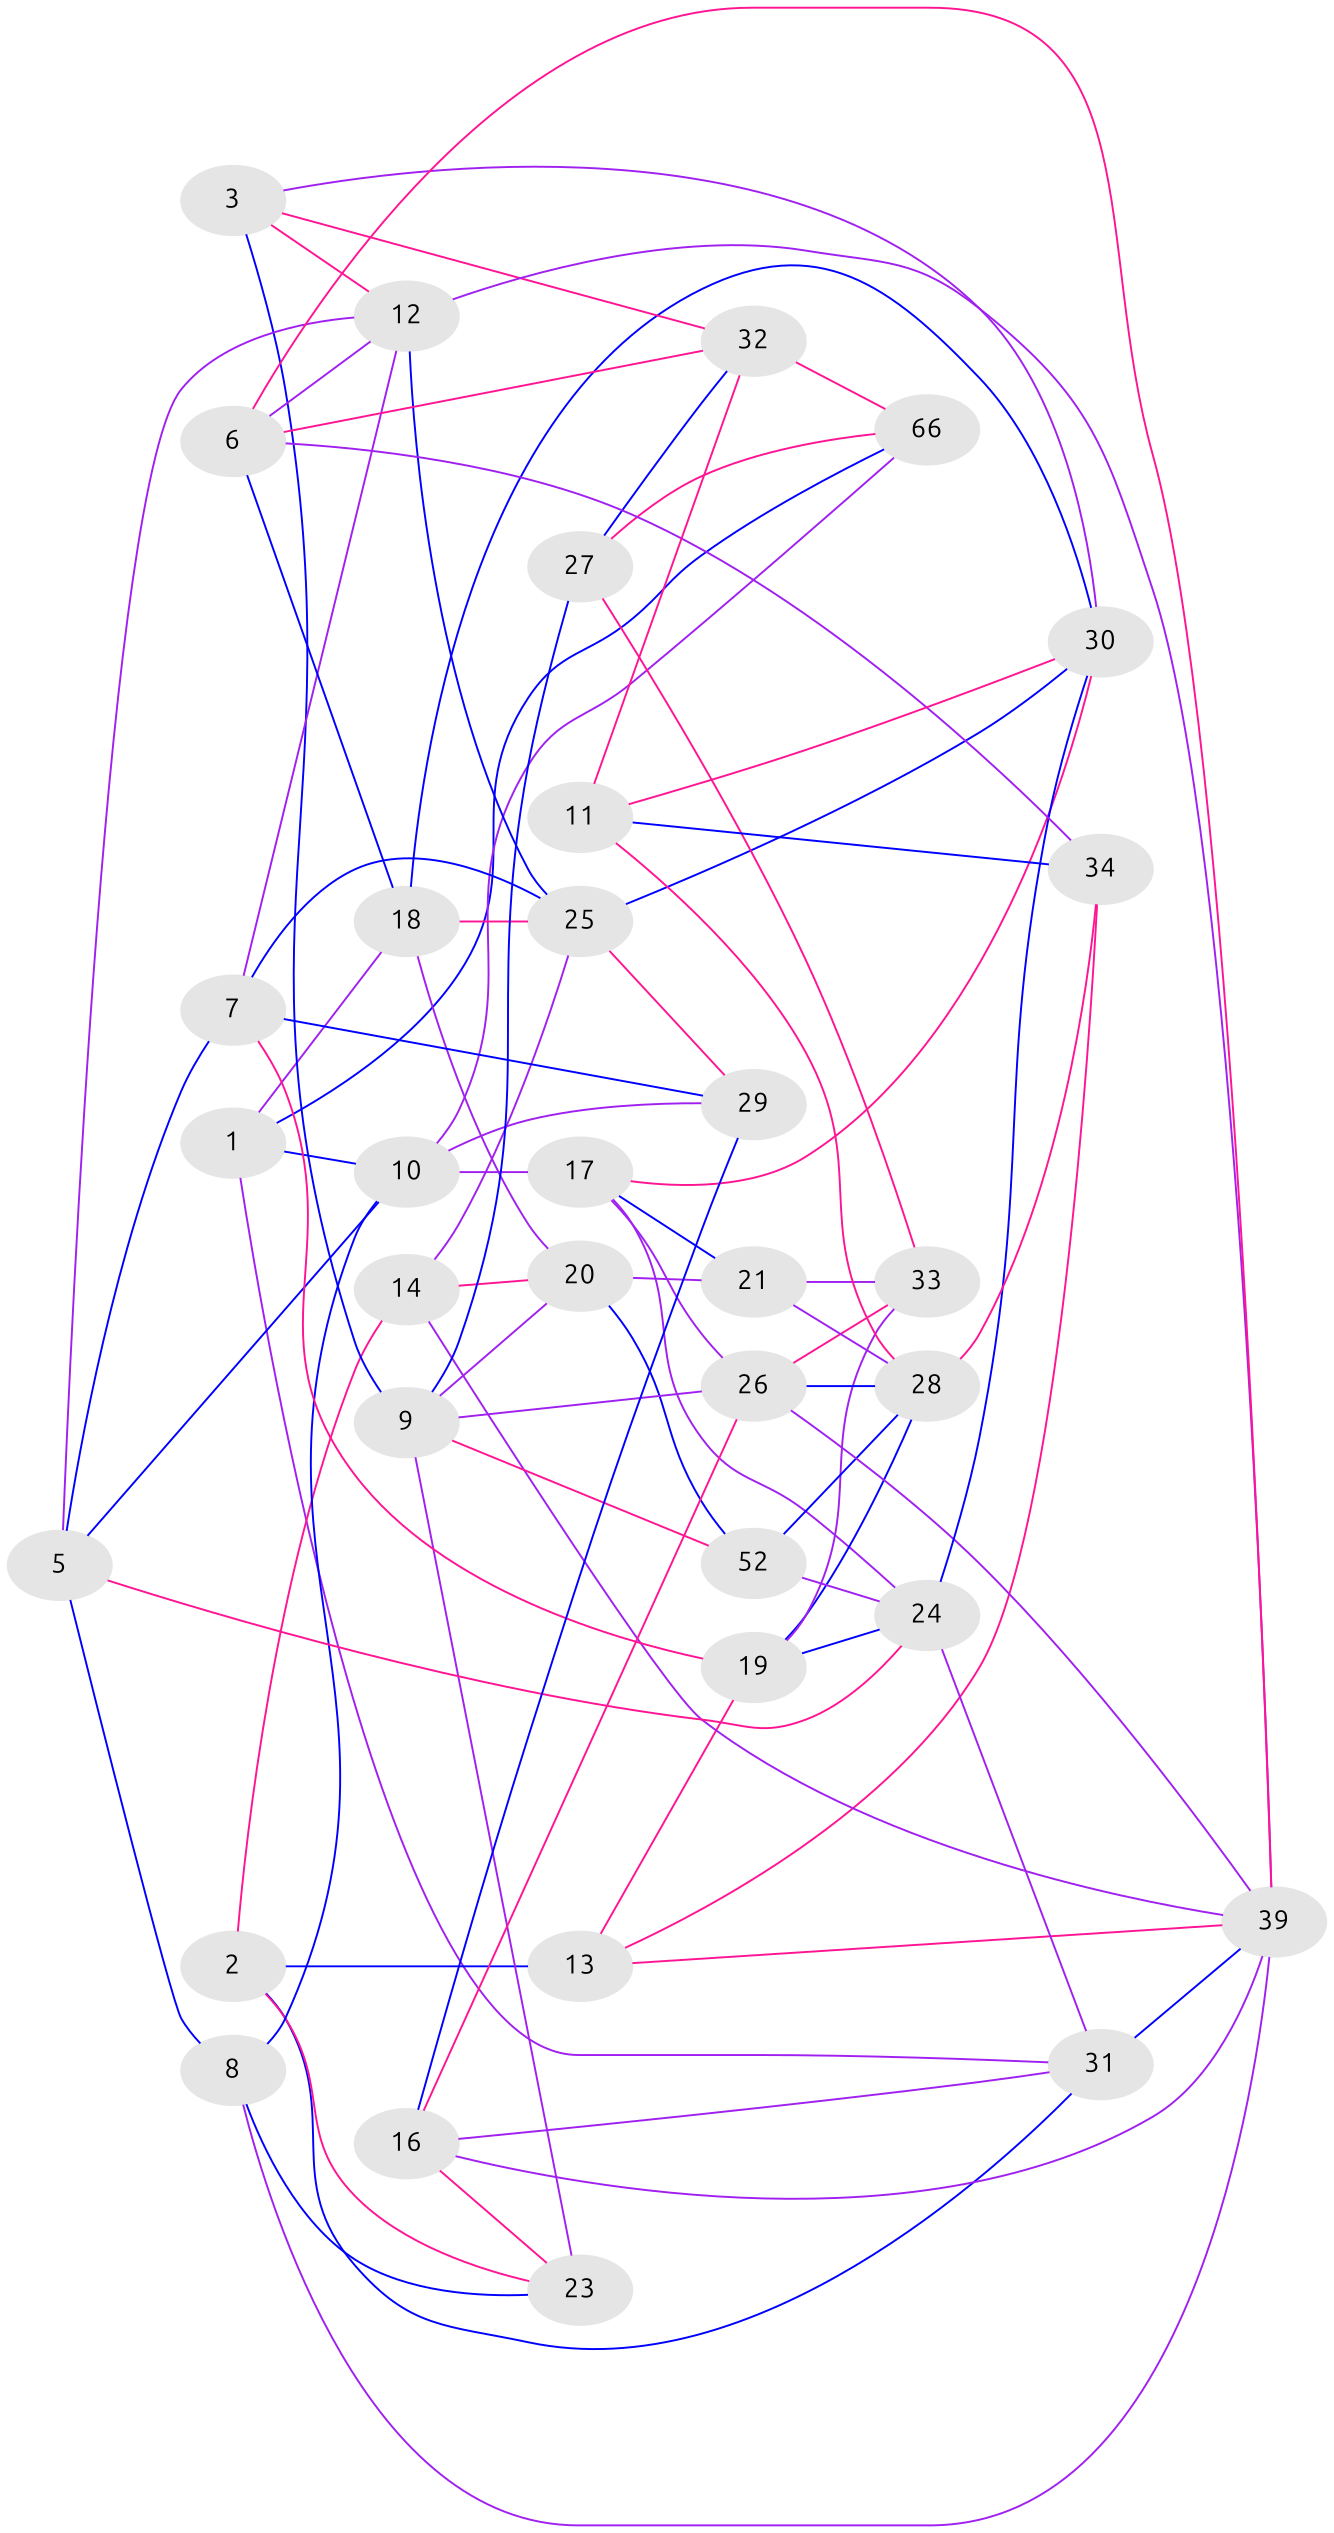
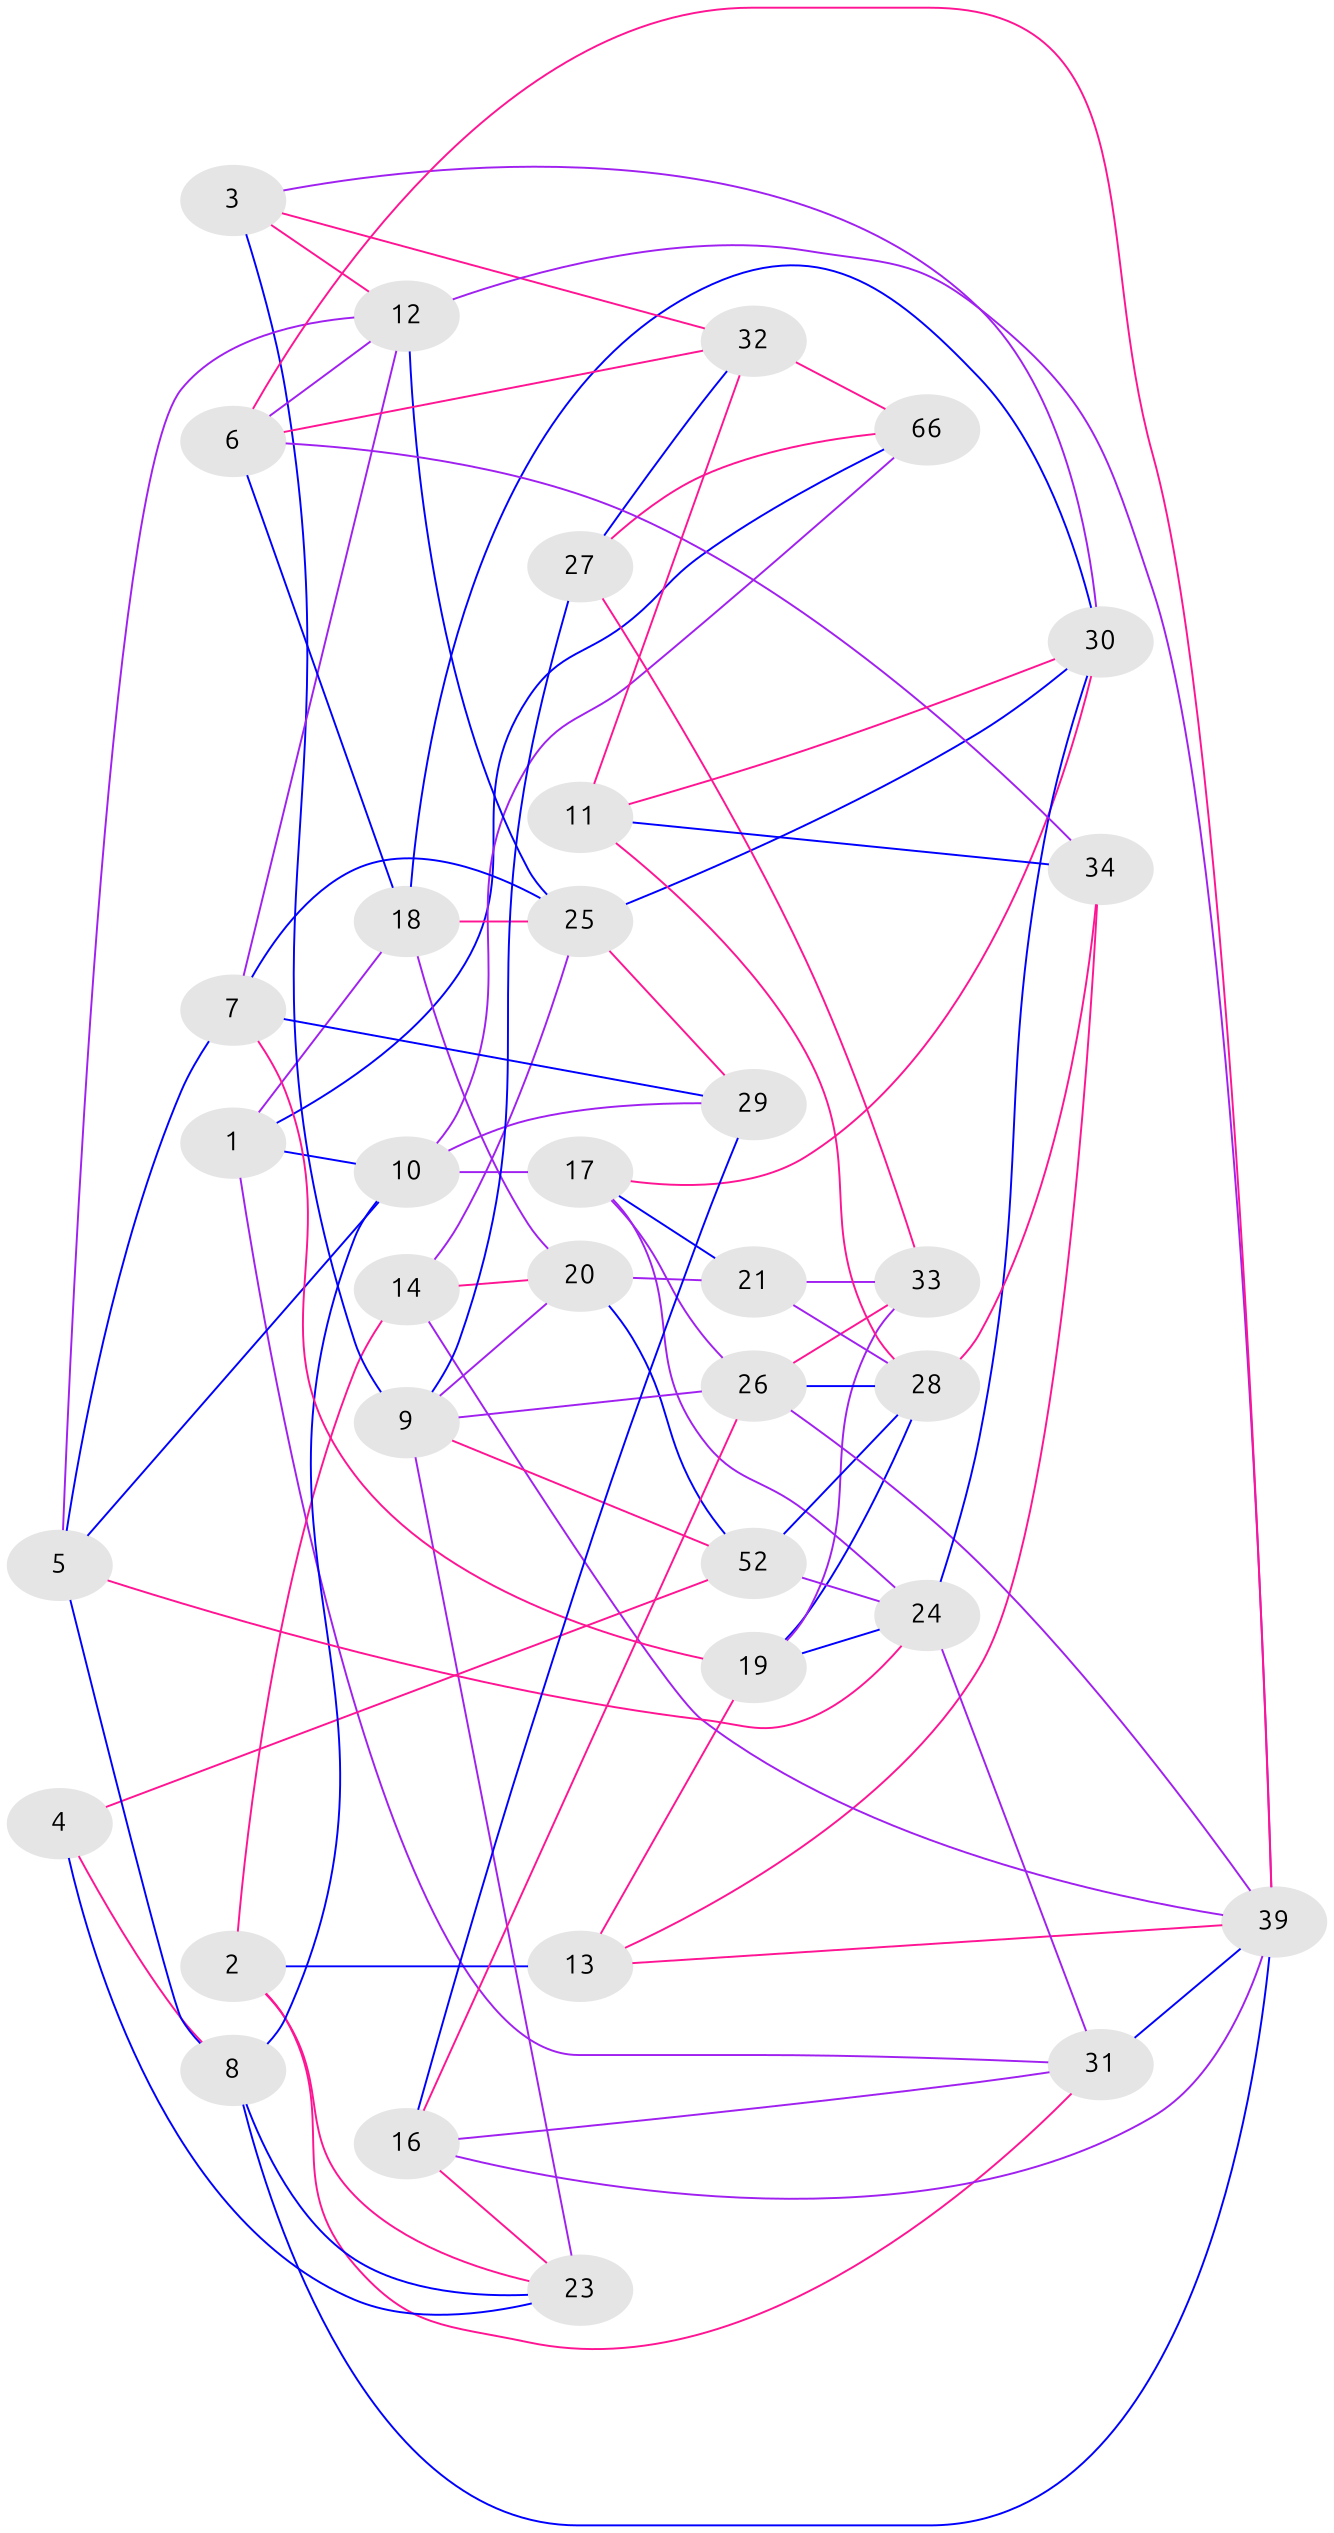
none -> (60, 1824)
(594, 2347) -> (594, 2347)
(825, 2525) -> (825, 2525)
